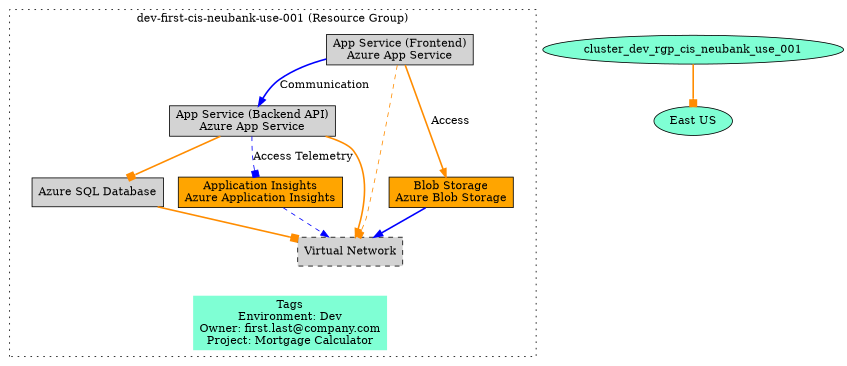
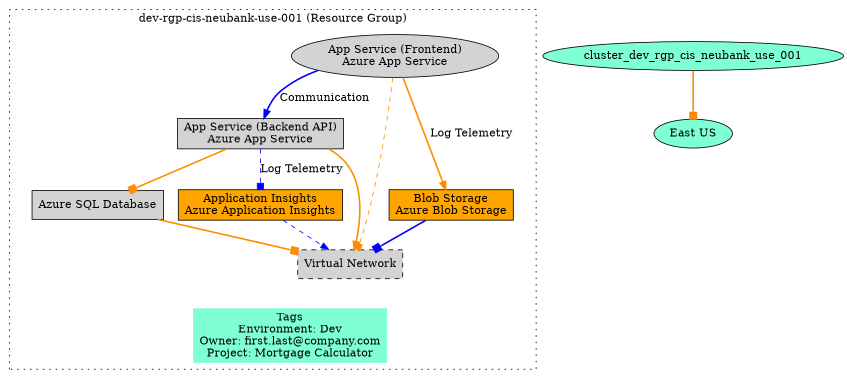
(273, 19) -> (273, 19)
(400, 50) -> (395, 56)
(451, 121) -> (472, 134)
(303, 157) -> (302, 169)
(404, 220) -> (404, 233)
